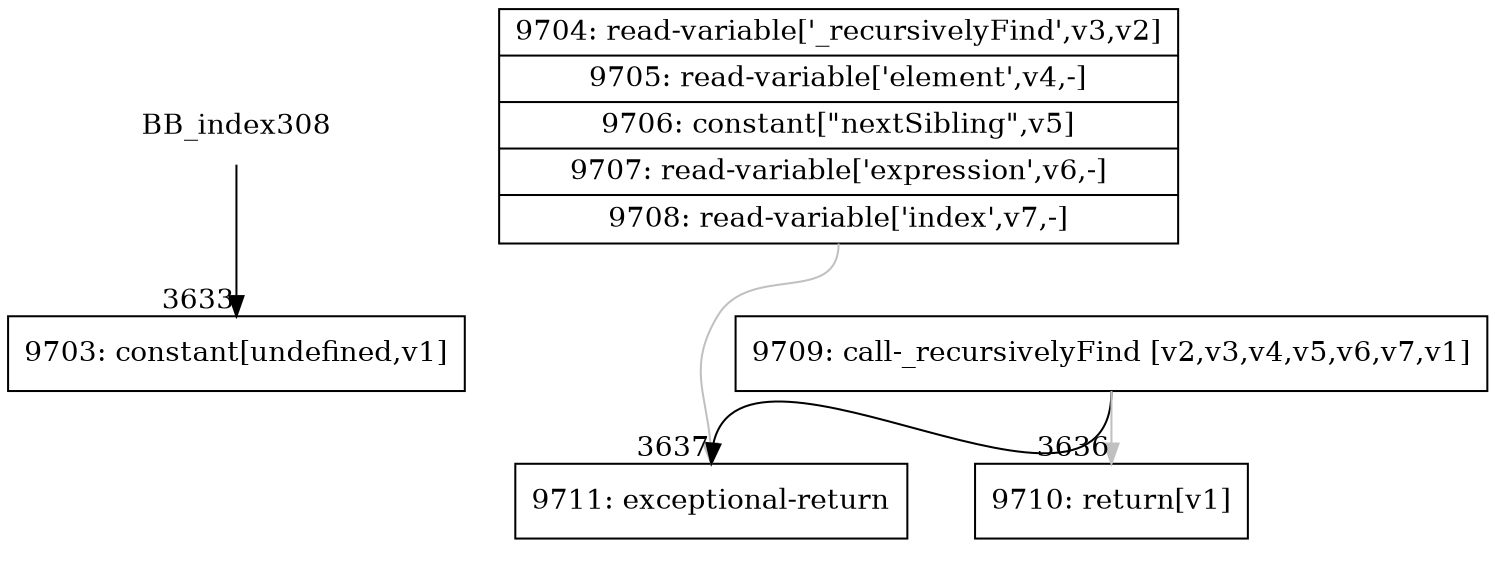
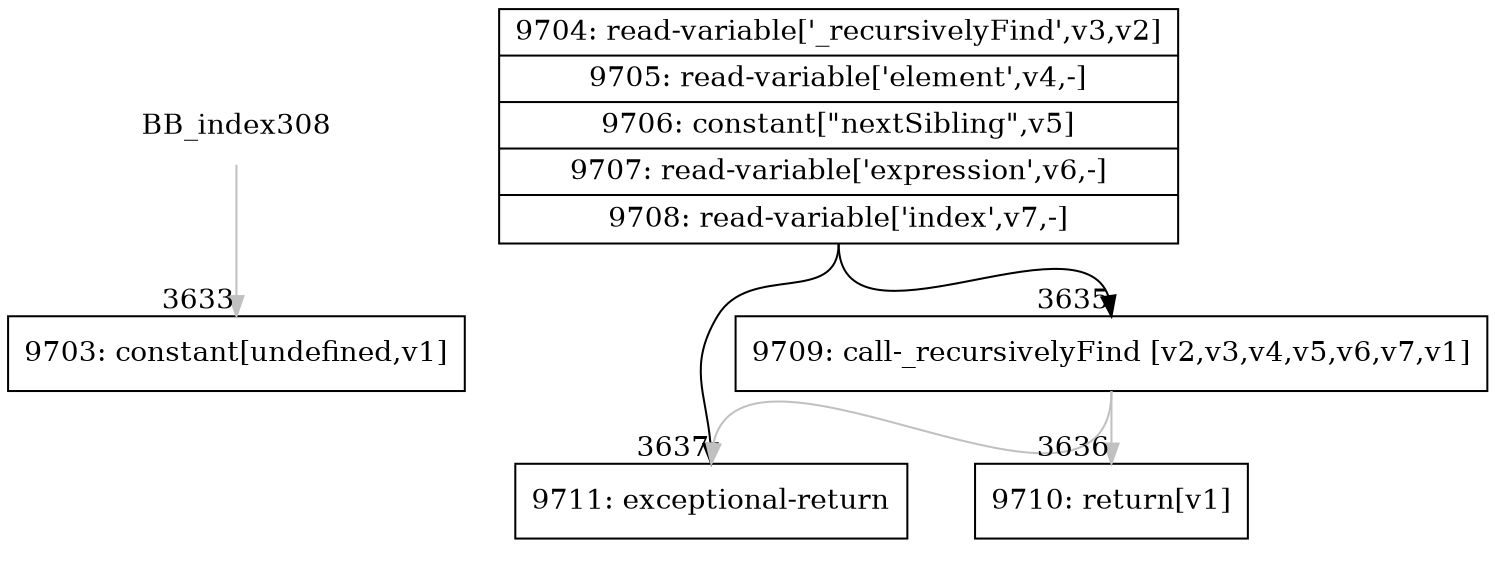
(236, 230) -> (236, 230)
none -> (965, 282)
(725, 308) -> (725, 308)
(921, 430) -> (921, 430)
